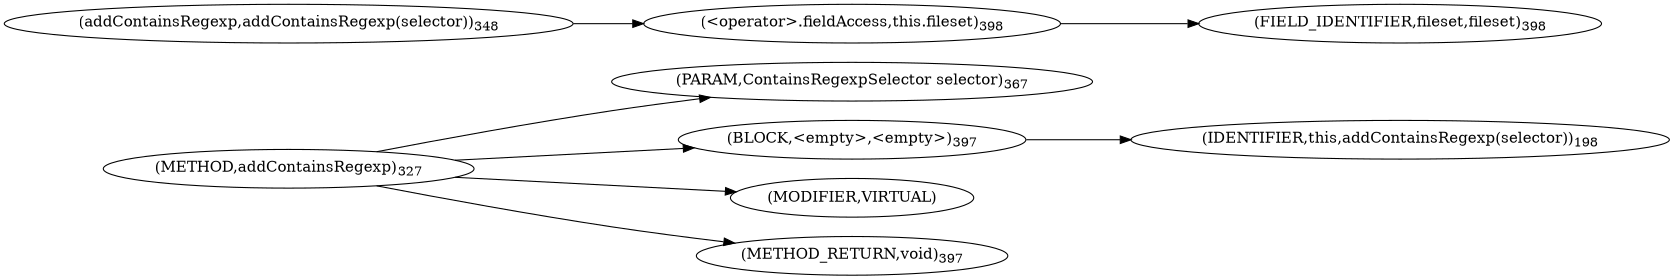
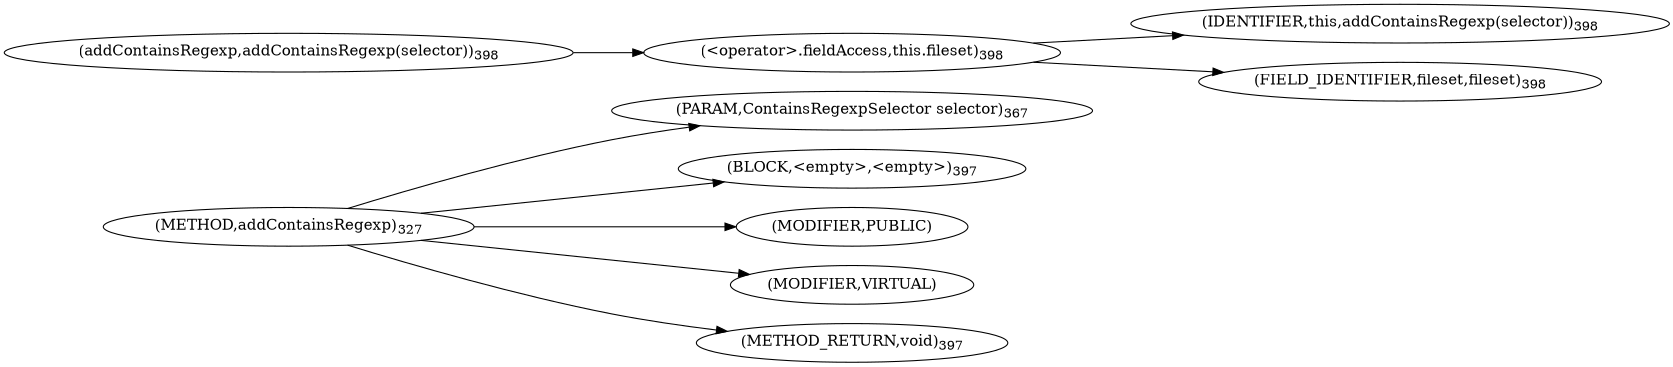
(486, 22) -> (486, 51)
(1586, 138) -> (1586, 22)
(1073, 140) -> (1103, 39)
none -> (852, 227)
